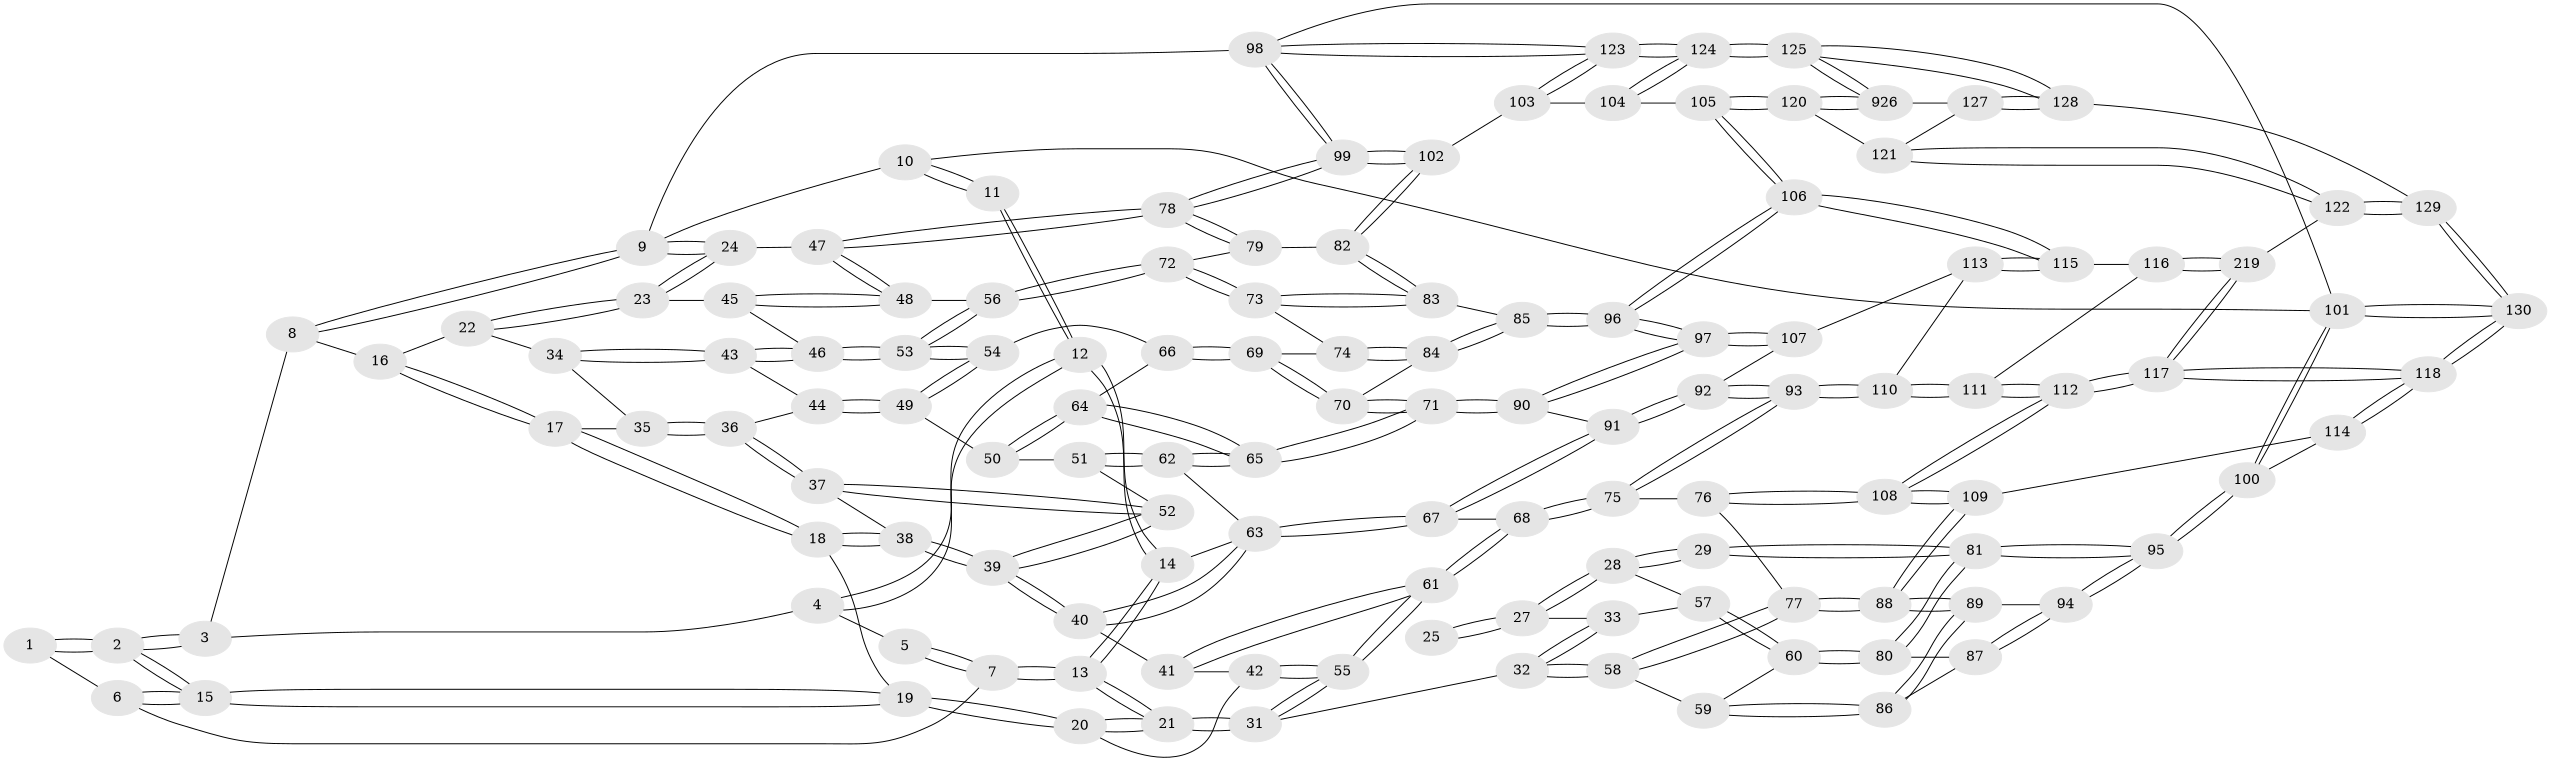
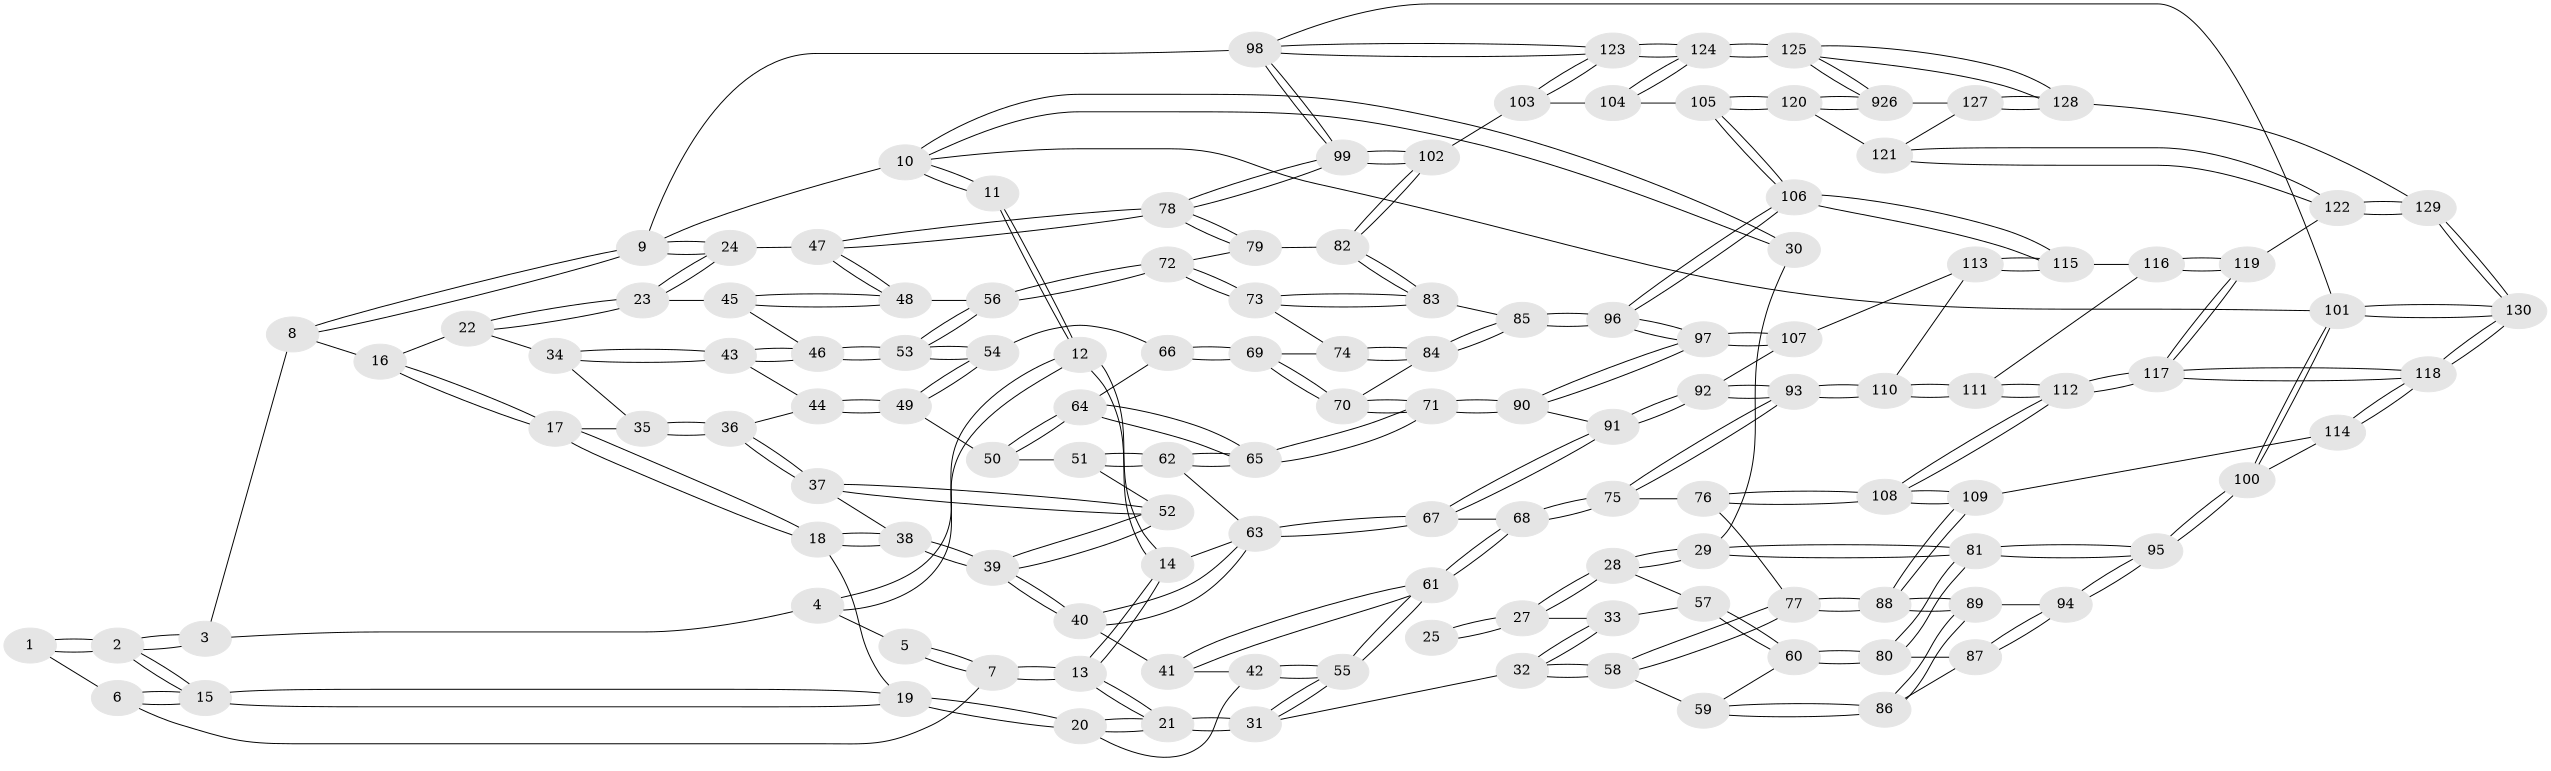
none -> (1794, 250)
(2247, 264) -> (2247, 264)
